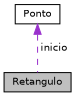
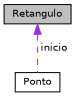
(38, 53) -> (38, 53)
